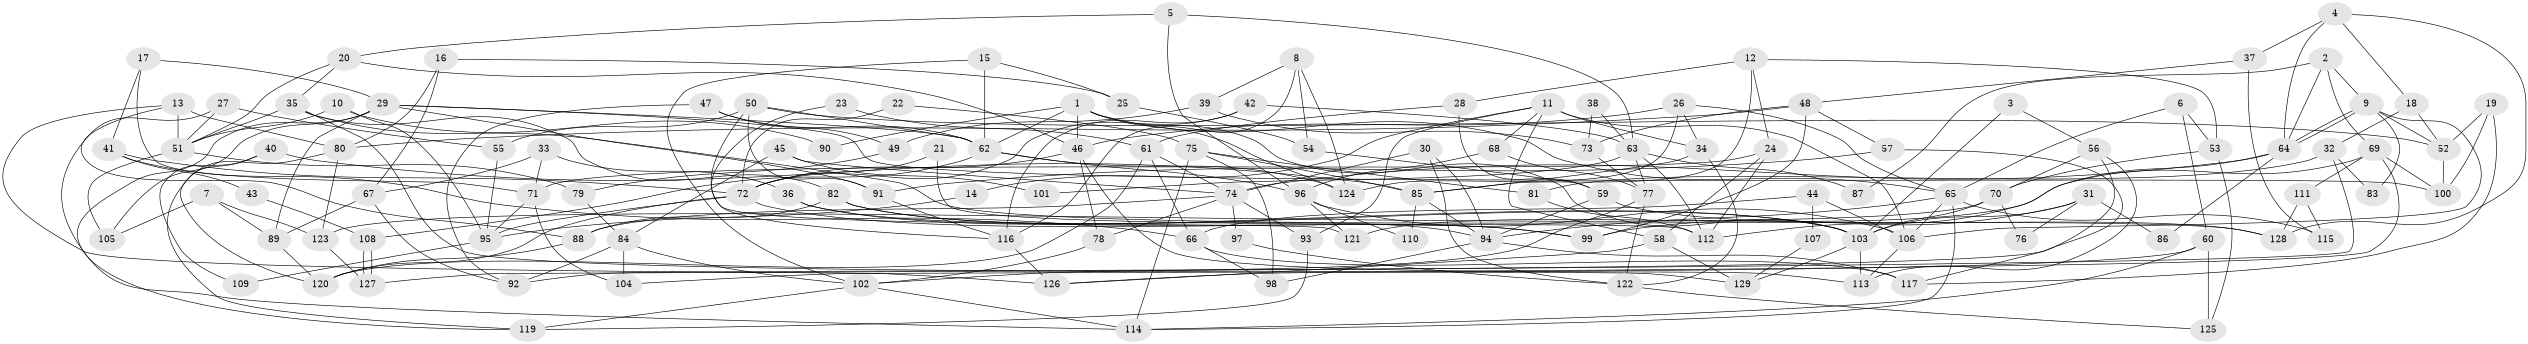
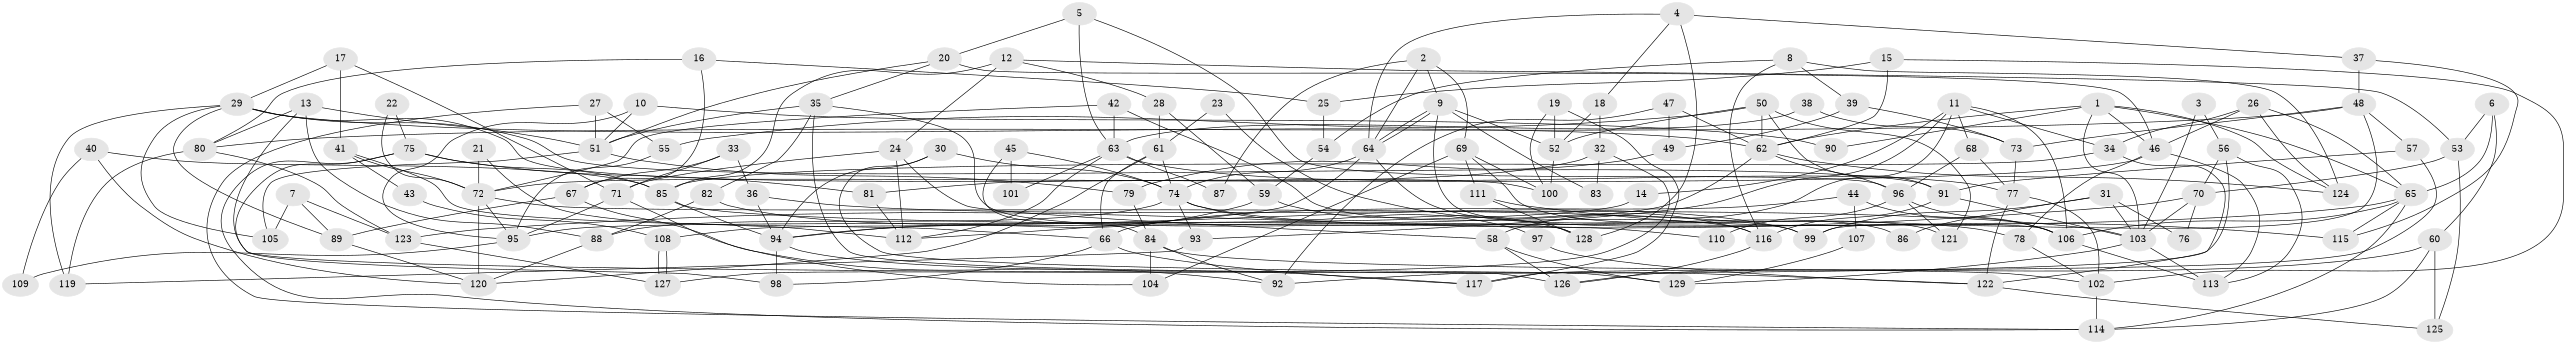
(1346, 218) -> (2037, 216)
(694, 308) -> none
